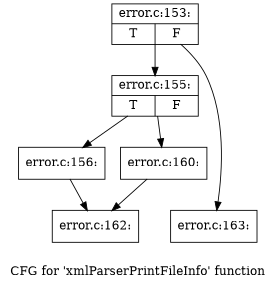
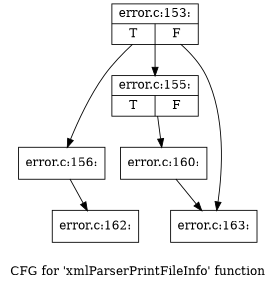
(109, 129) -> (96, 88)
(133, 192) -> (186, 191)
